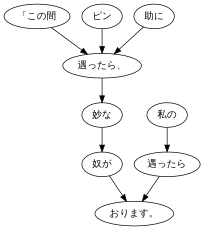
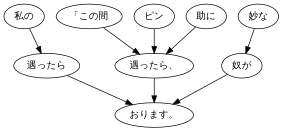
(102, 87) -> (154, 87)
